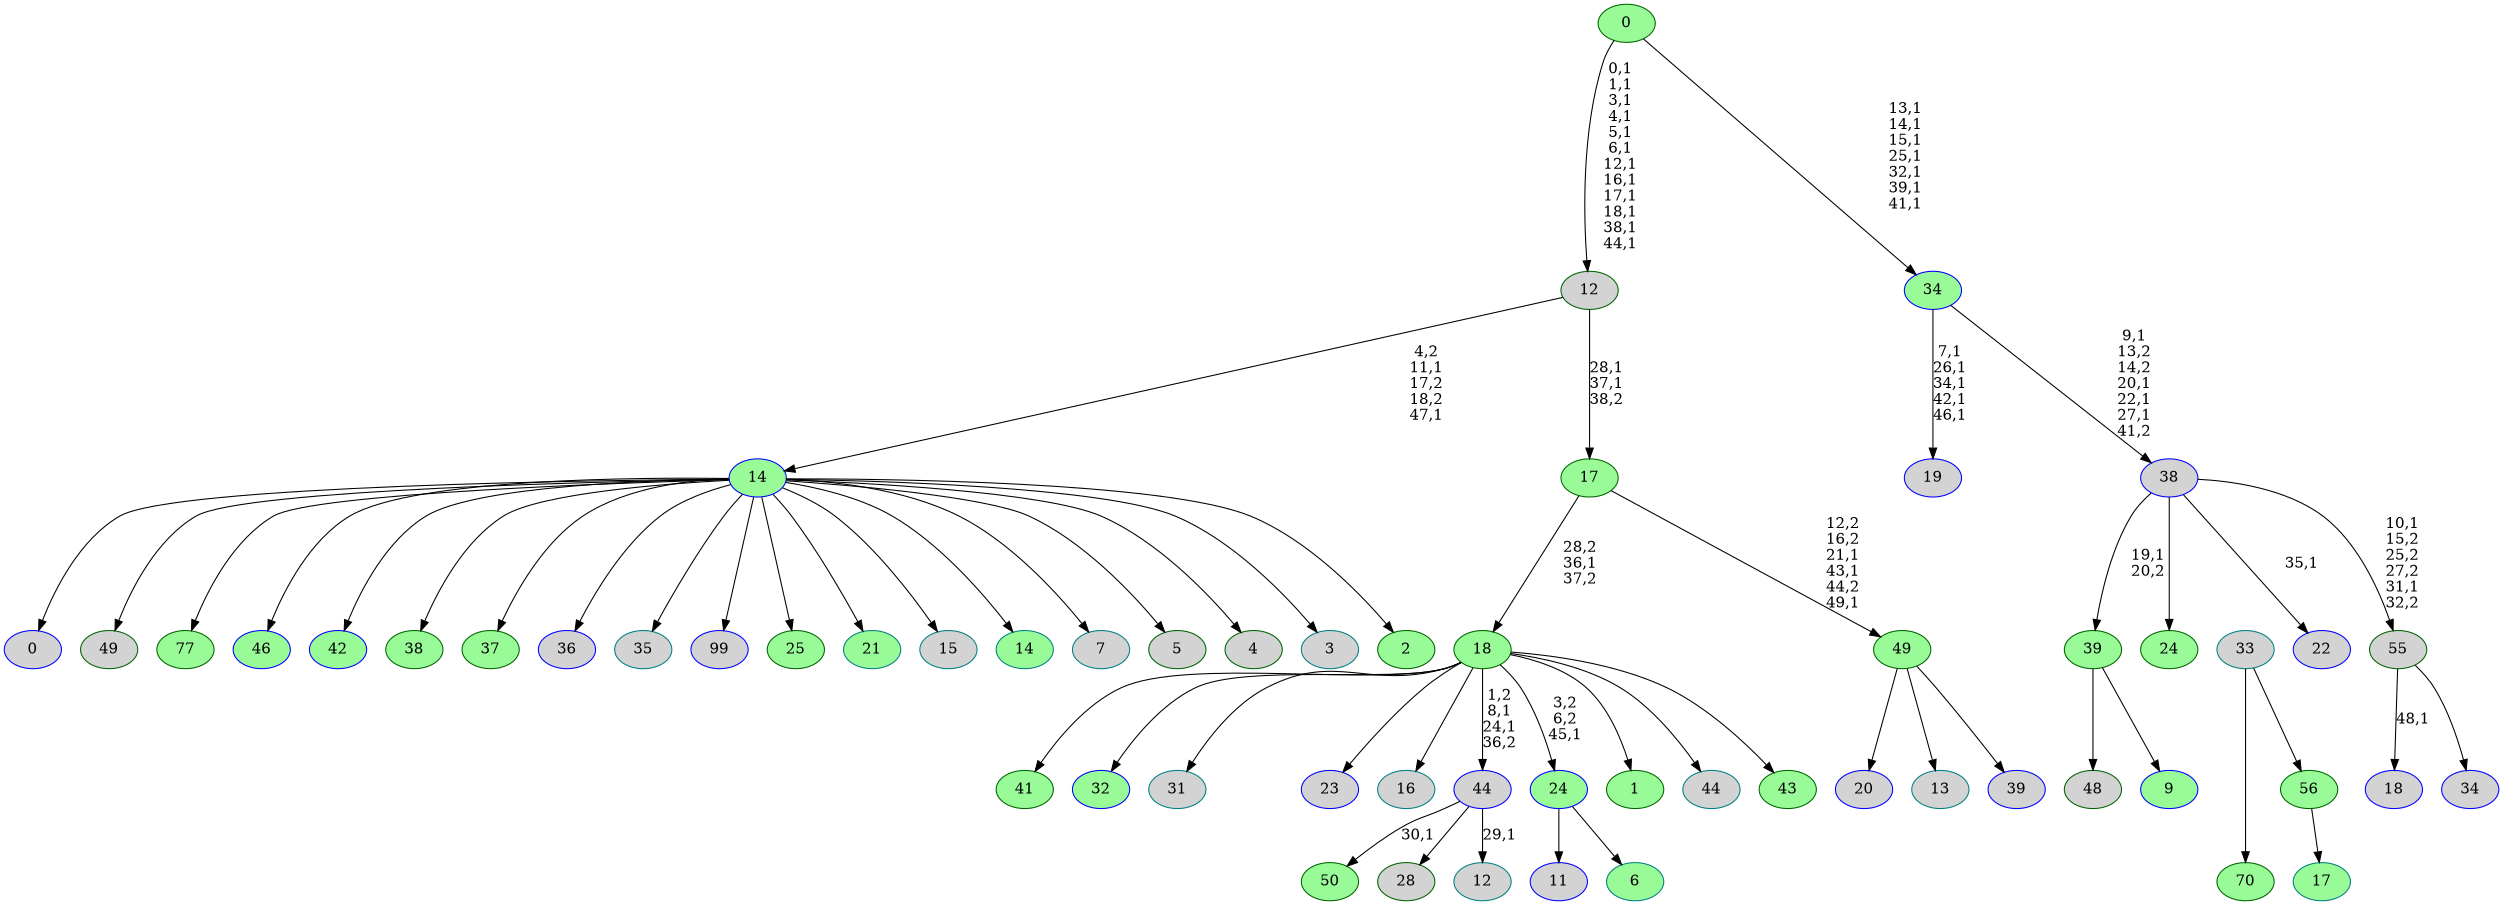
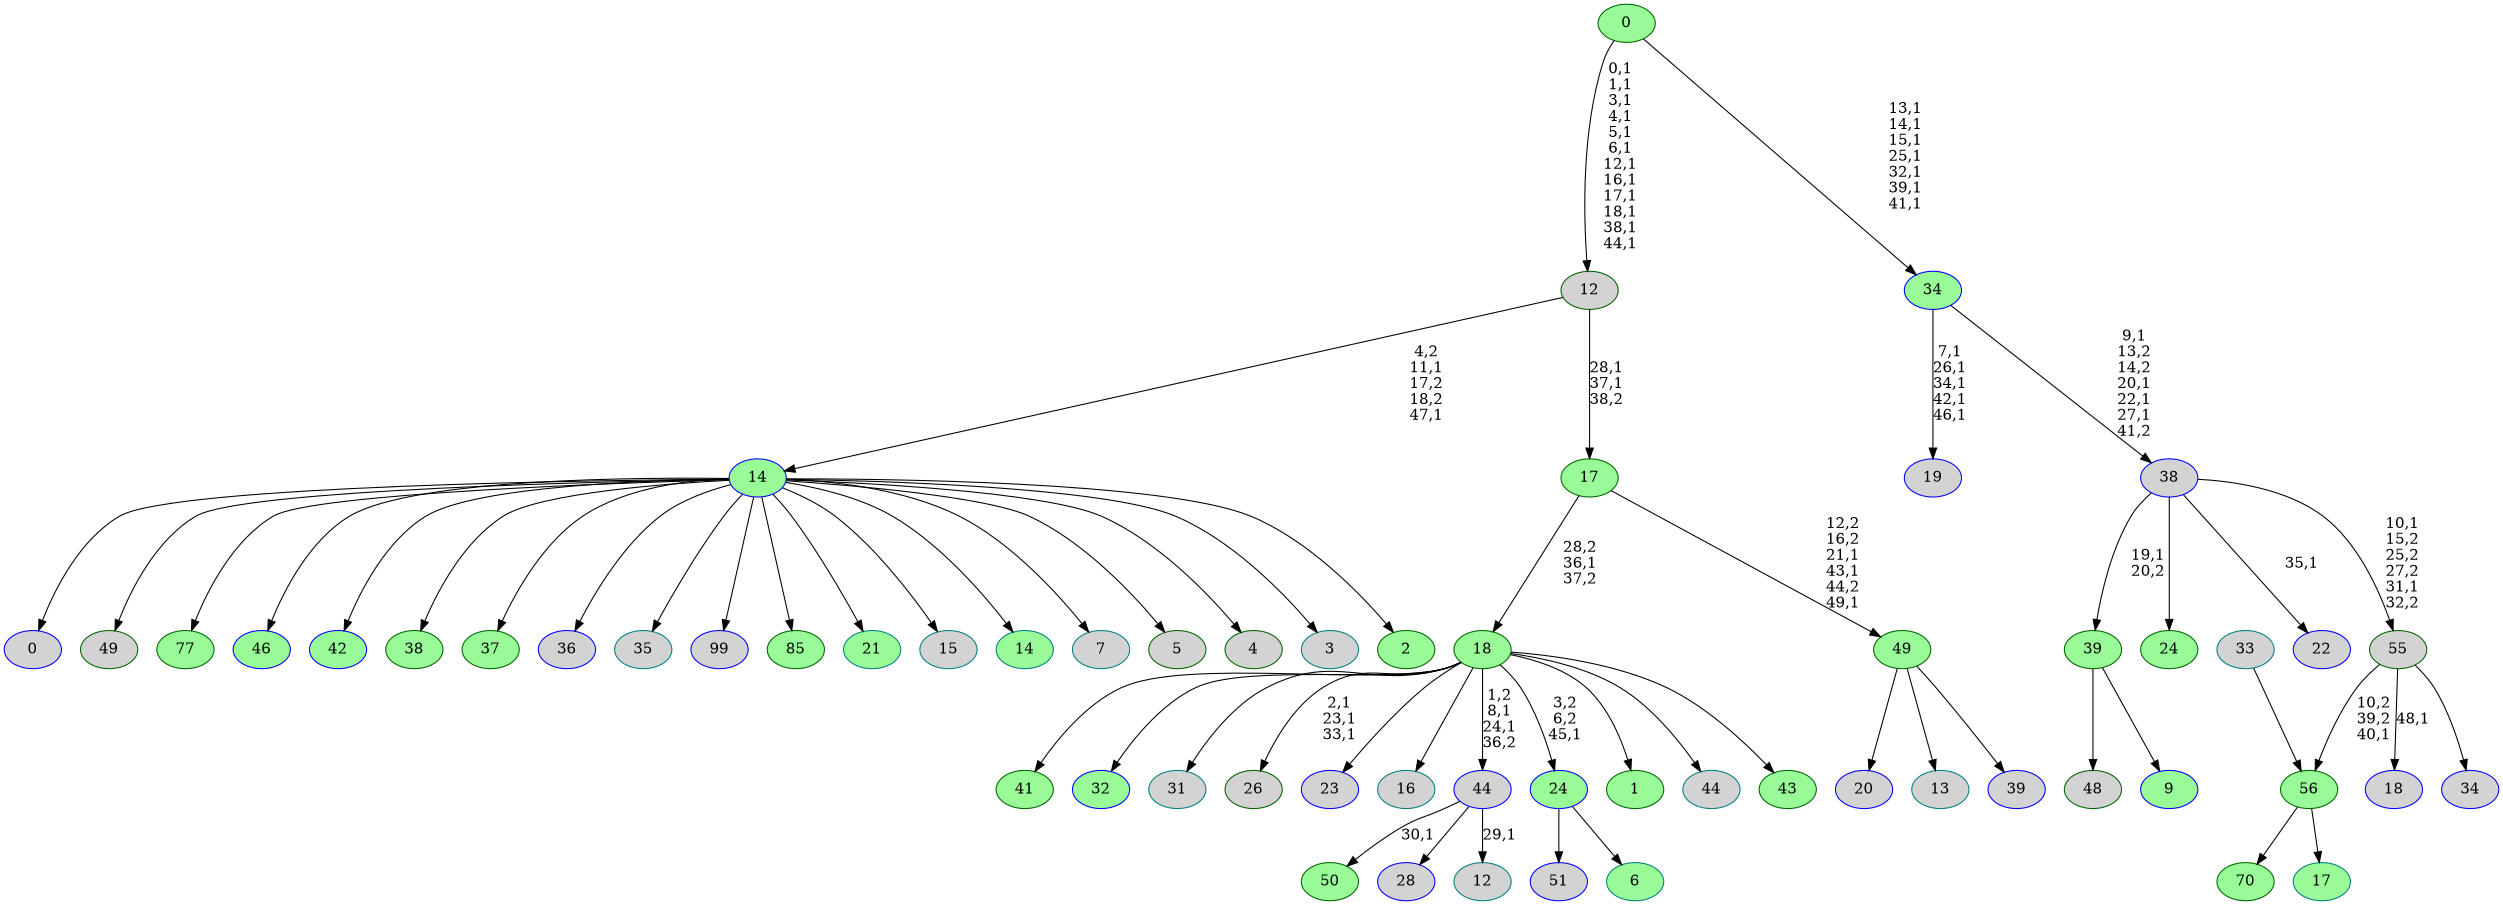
(796, 650) -> (796, 650)
none -> (2343, 709)
(2246, 760) -> (2280, 831)
none -> (1254, 789)
(1406, 882) -> (1406, 882)
(1559, 882) -> (1559, 882)
